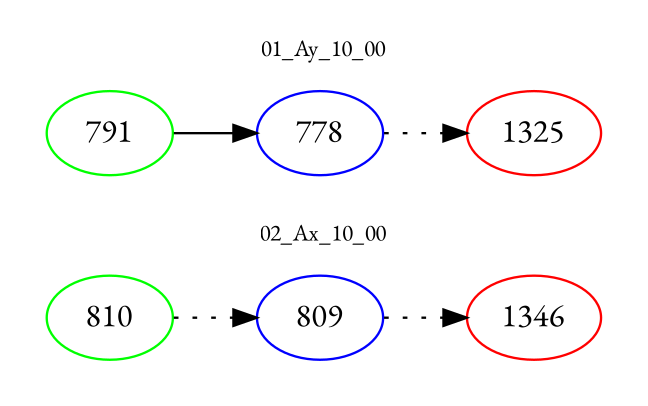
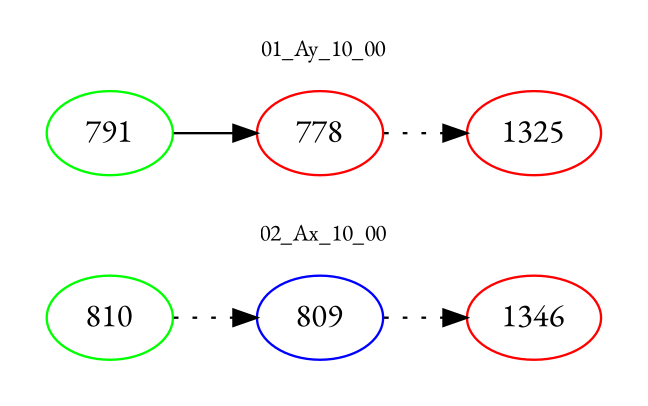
(320, 133) -> (320, 133)
